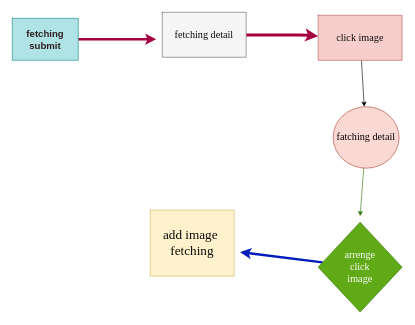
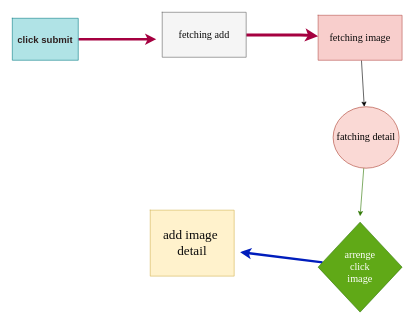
(204, 35) -> (204, 35)
(360, 38) -> (360, 38)
(45, 39) -> (45, 39)
(192, 243) -> (192, 243)
